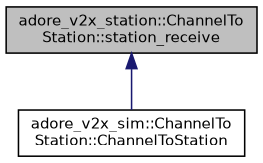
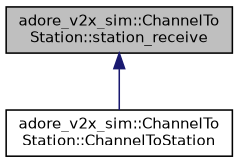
(132, 30) -> (119, 30)
